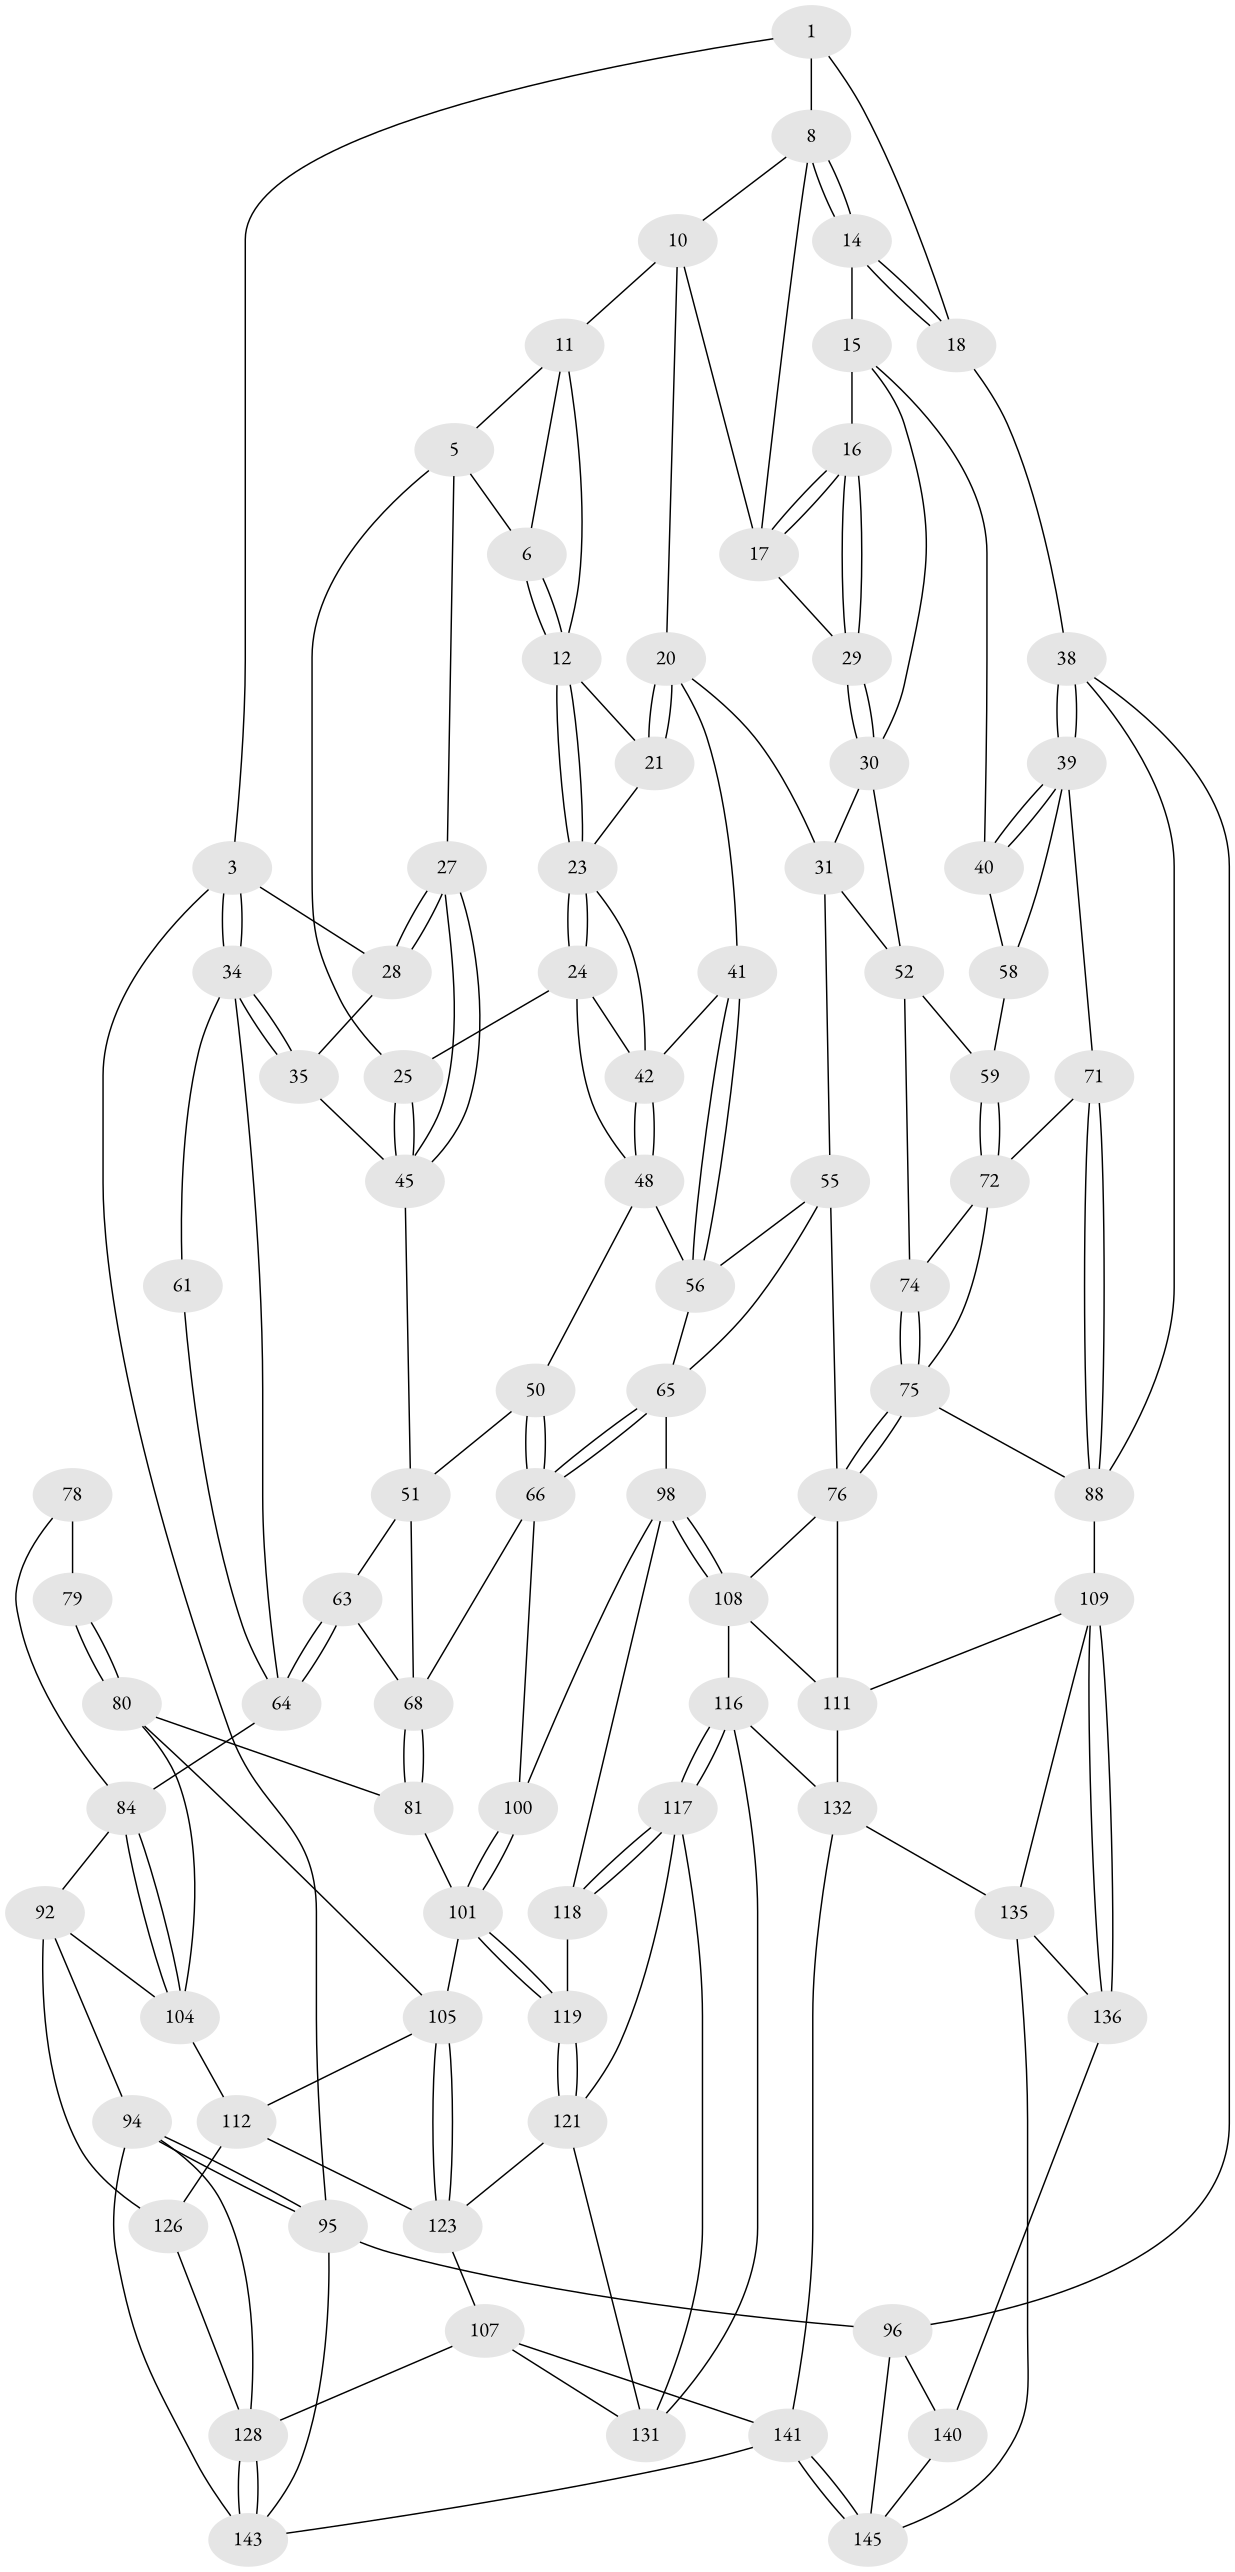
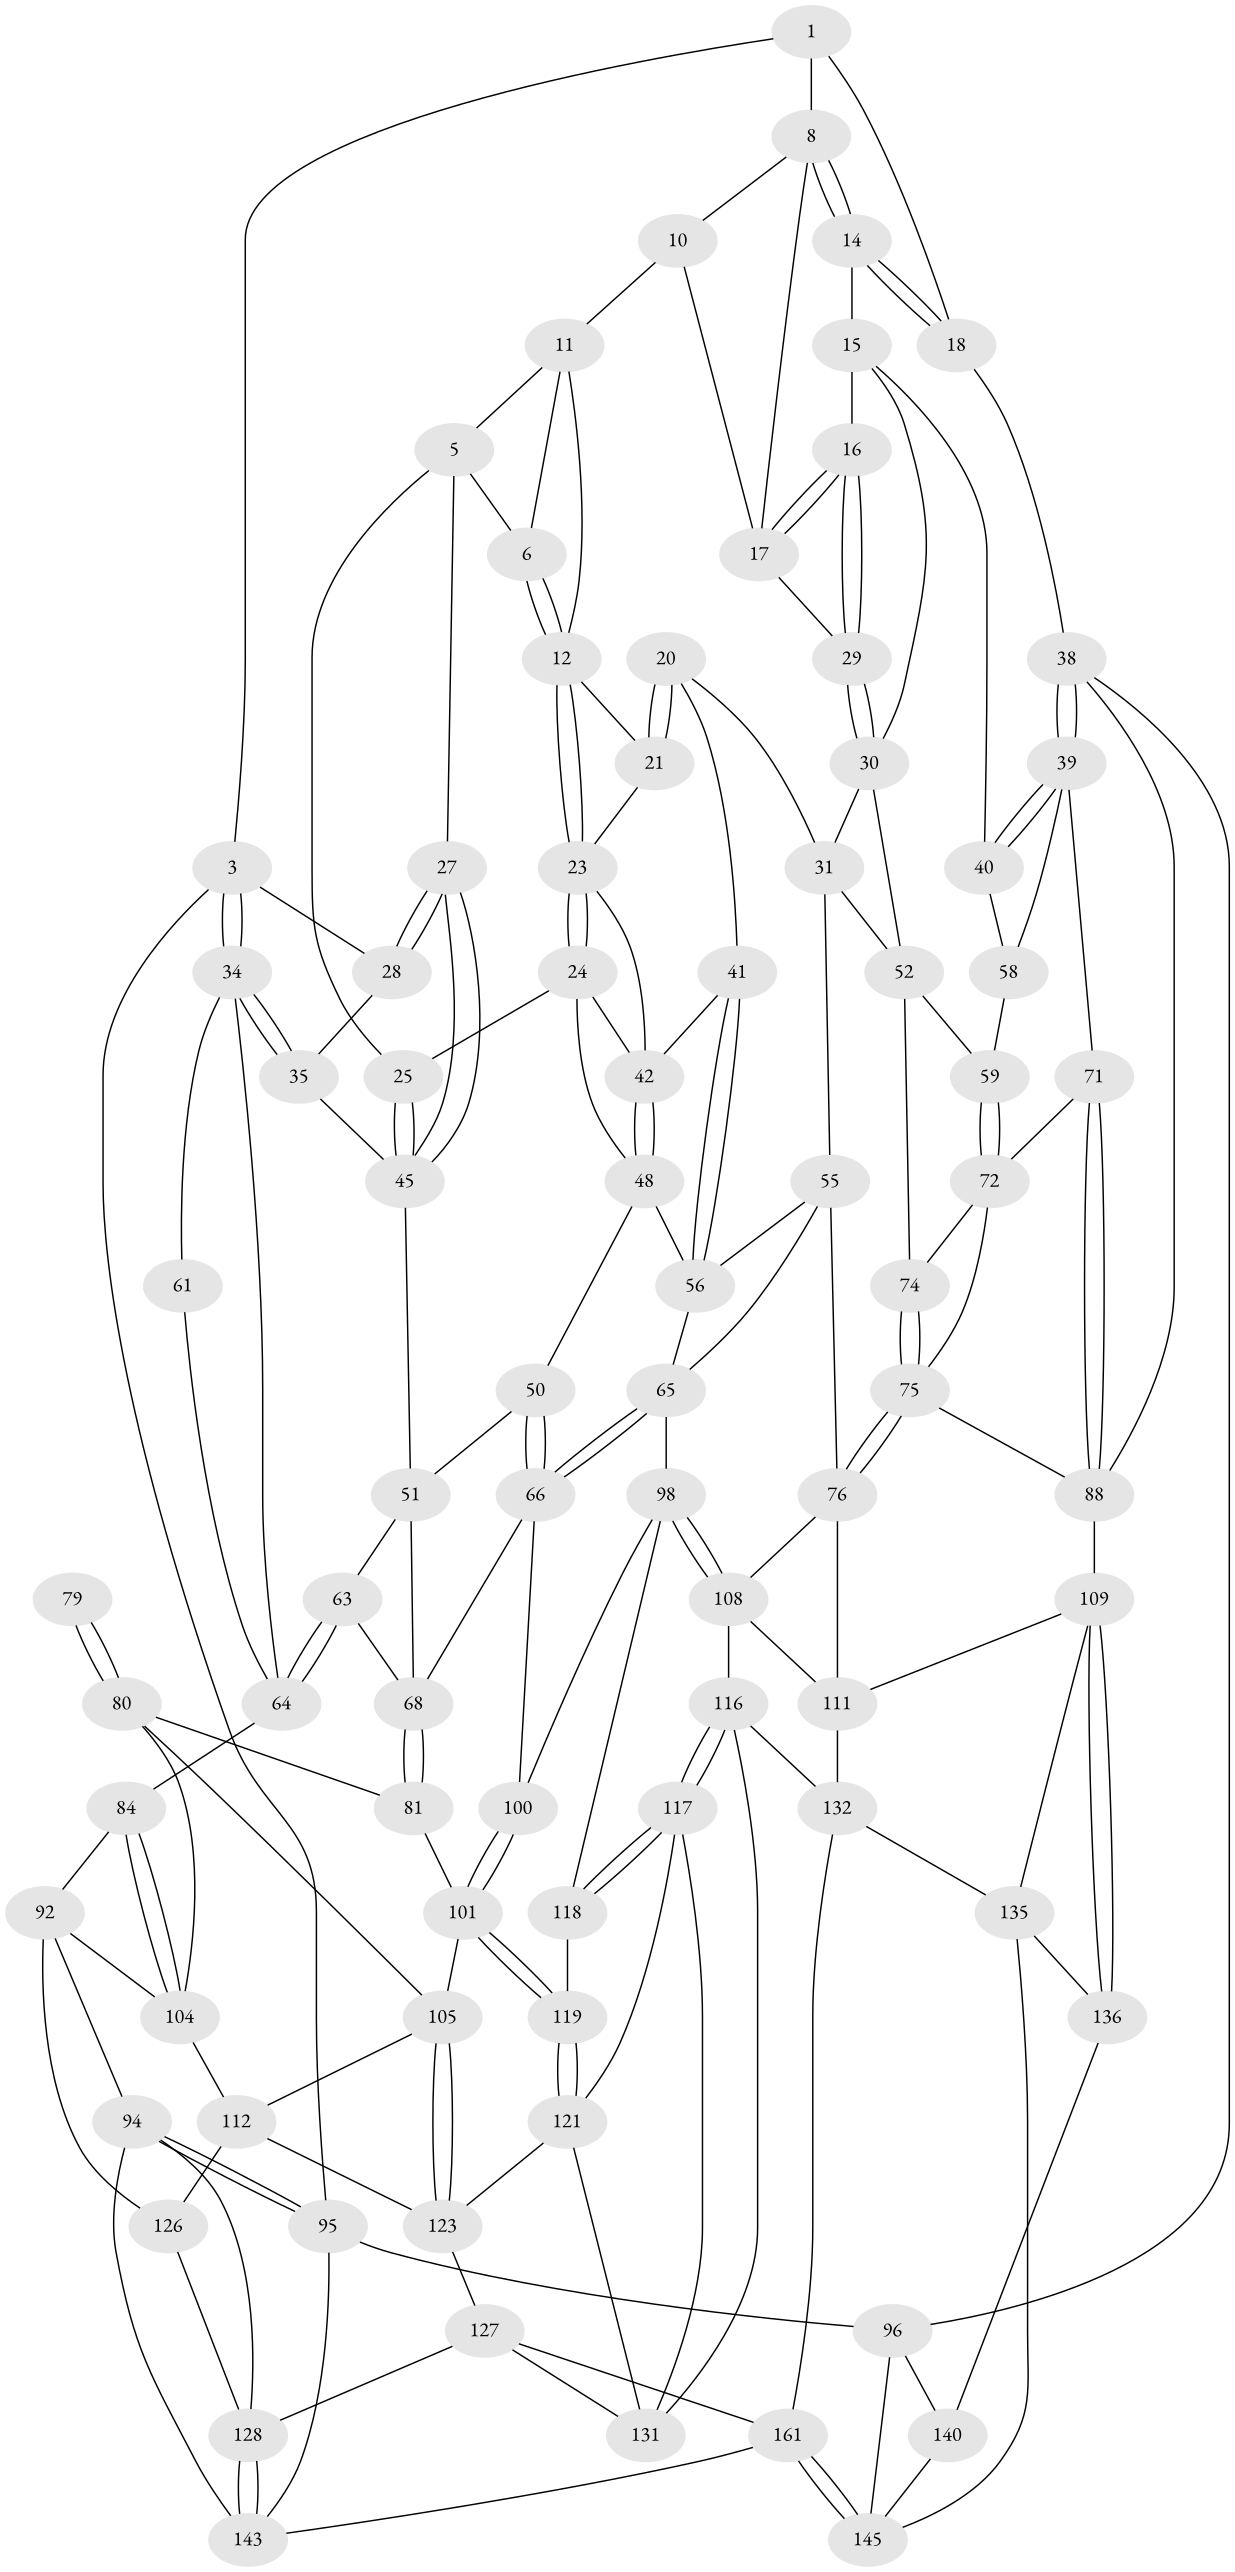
(672, 450) -> none
(73, 1495) -> none
(485, 2331) -> (485, 2331)
(788, 2435) -> (788, 2435)
